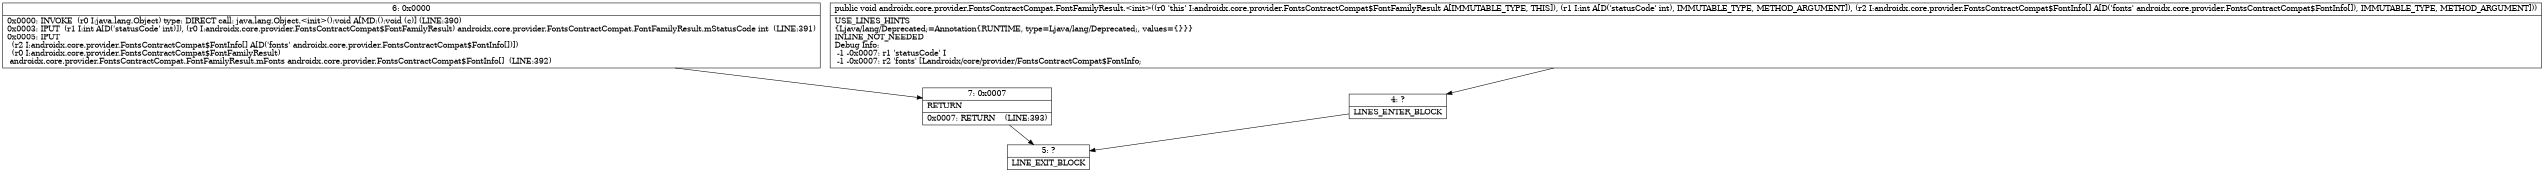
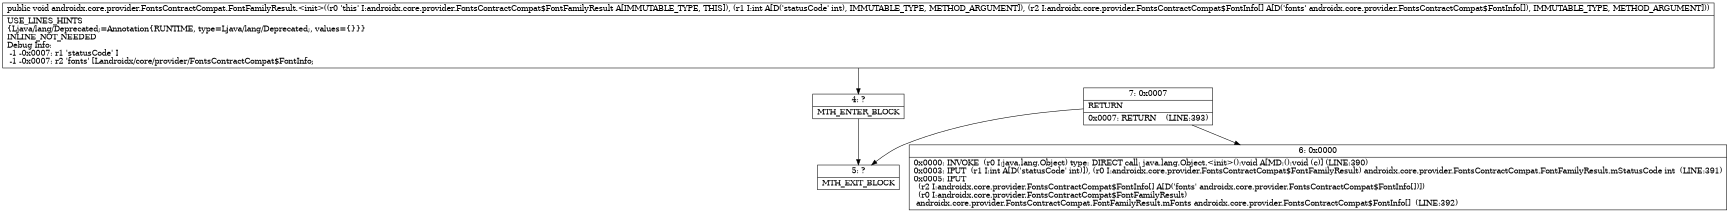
(796, 83) -> (1214, 134)
(1398, 112) -> (858, 112)
(1048, 163) -> (858, 183)
